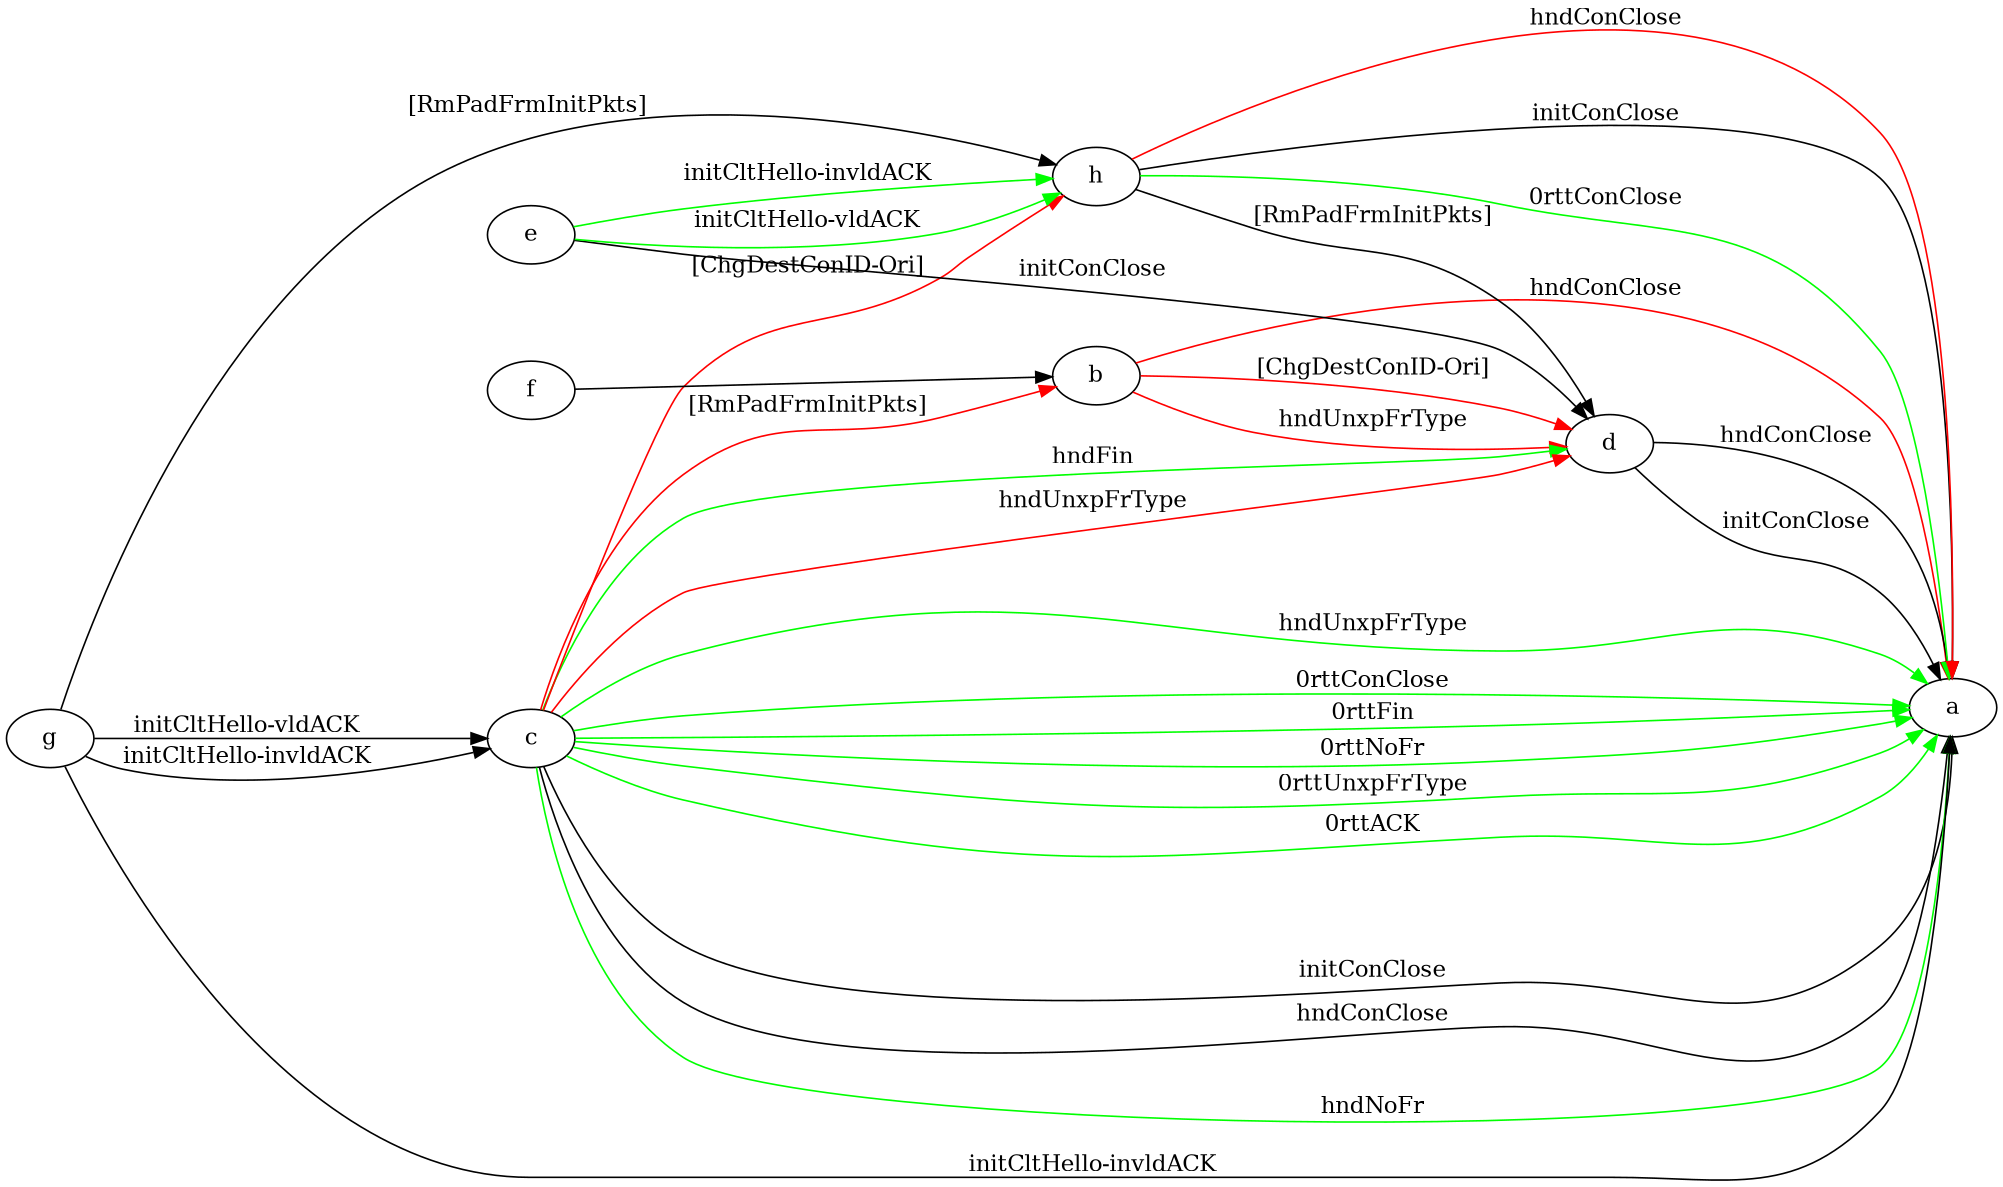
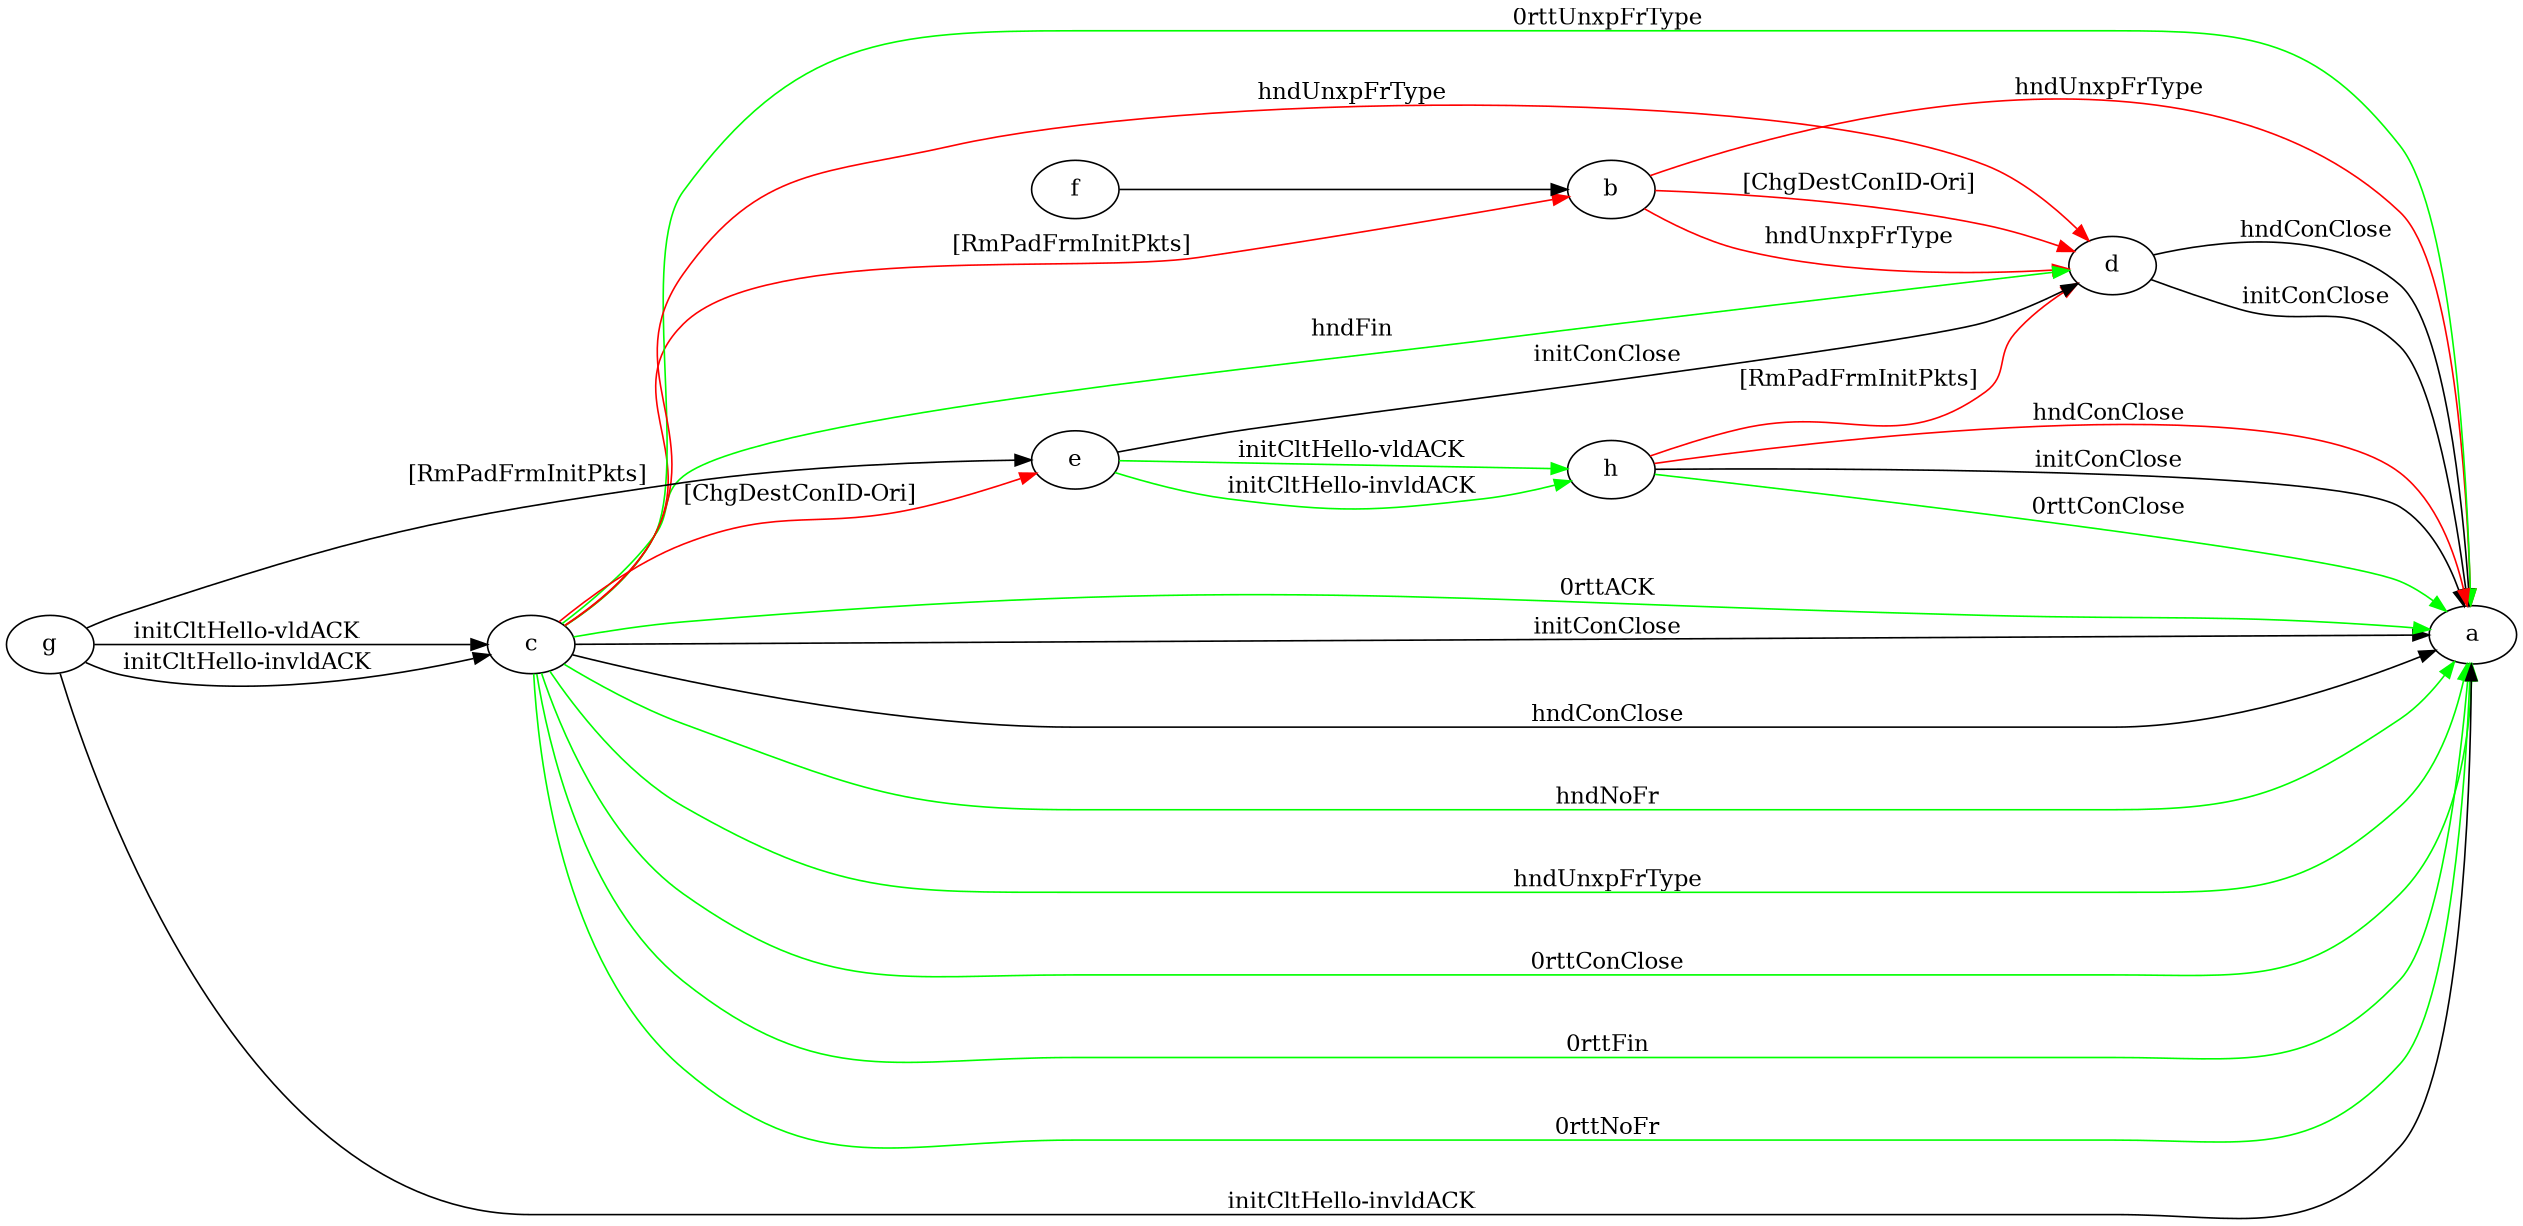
(414, 188) -> (544, 504)
(1385, 254) -> (1885, 426)
(1610, 289) -> (2113, 88)
(707, 367) -> (779, 521)
